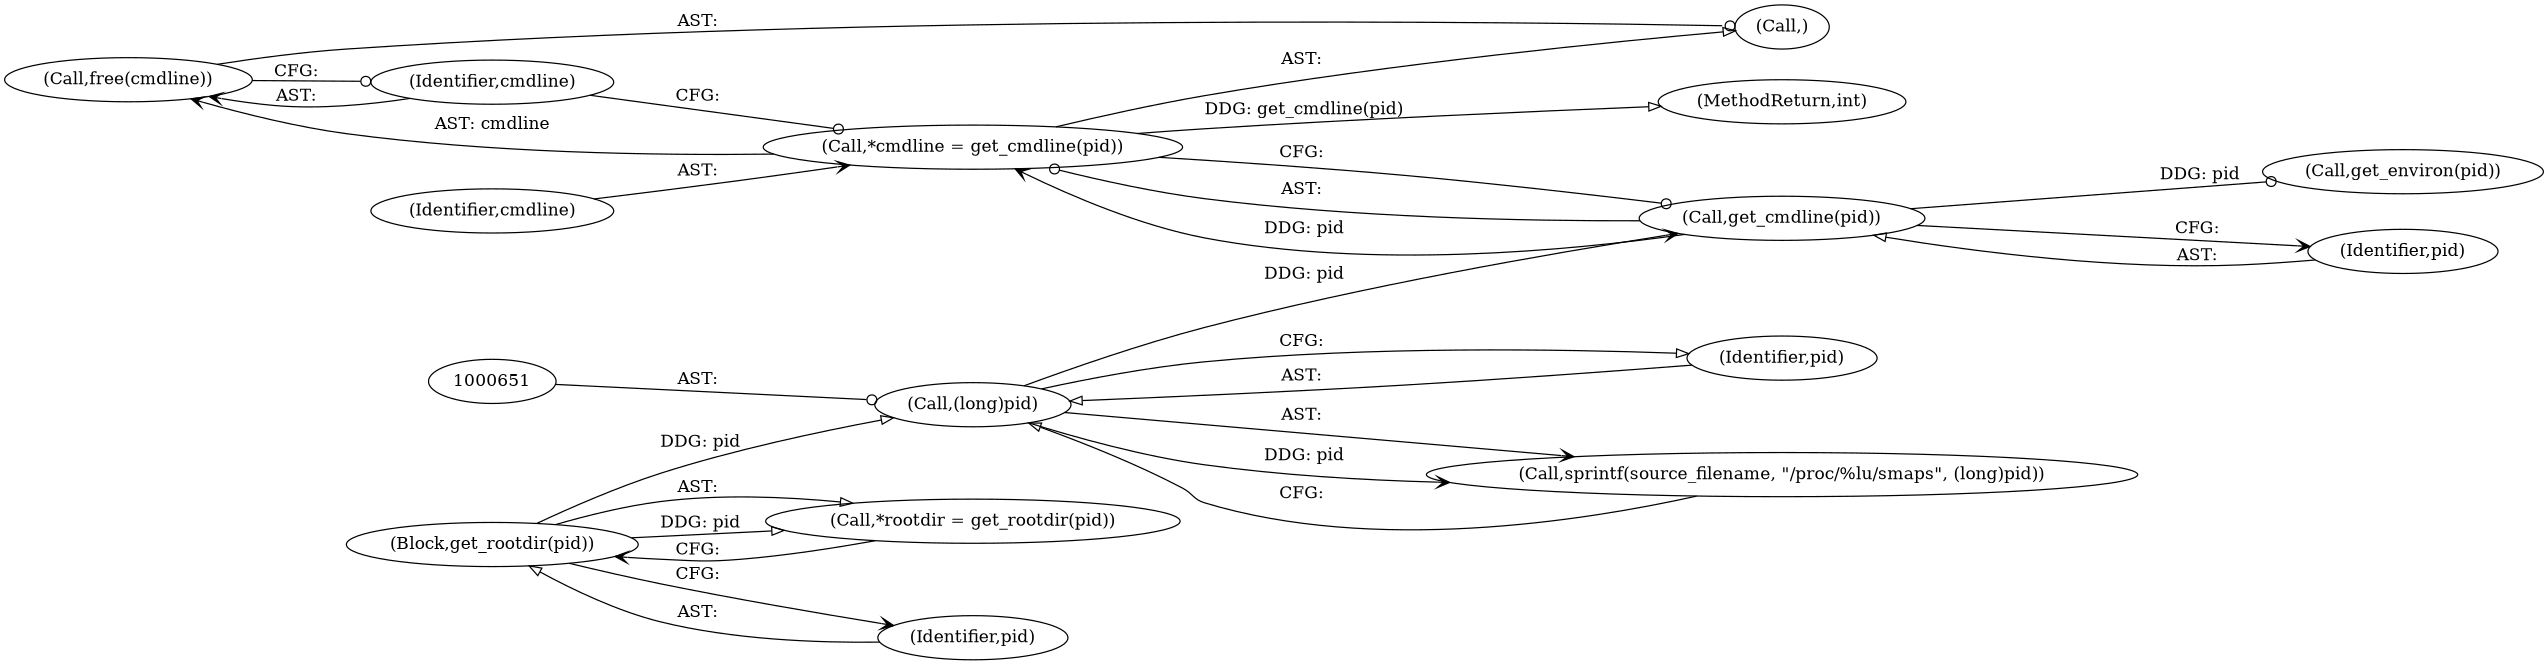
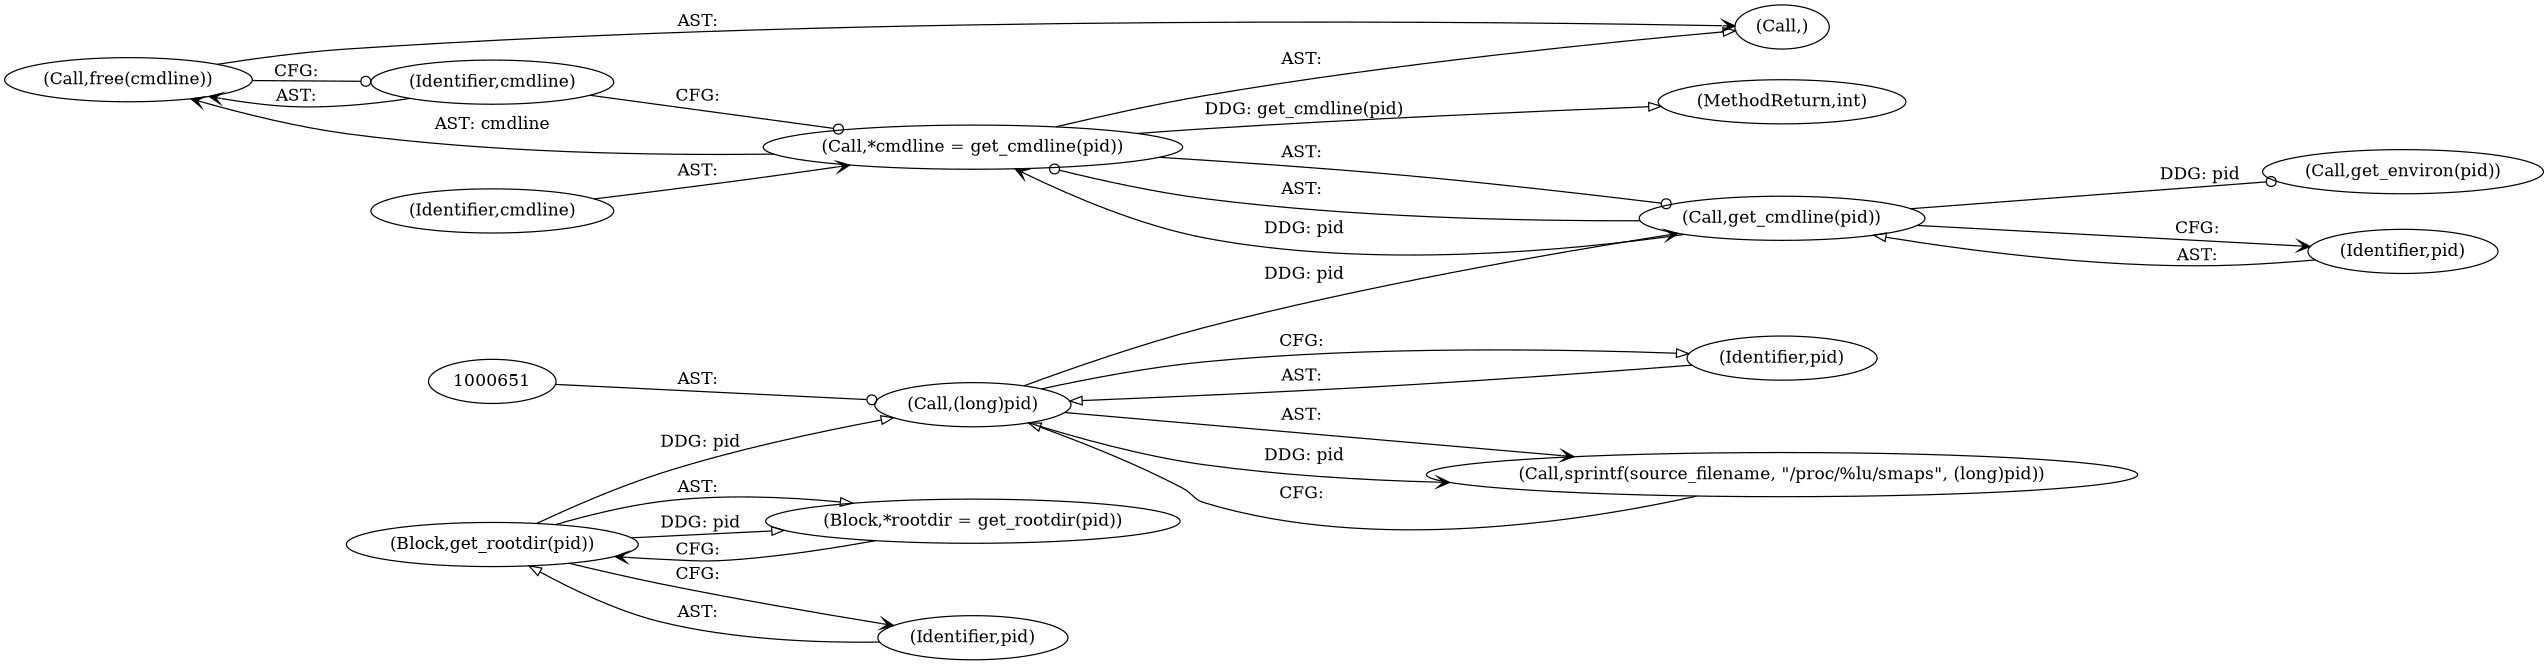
(969, 25) -> (969, 25)
(1305, 153) -> (1305, 153)
(973, 521) -> (973, 521)
